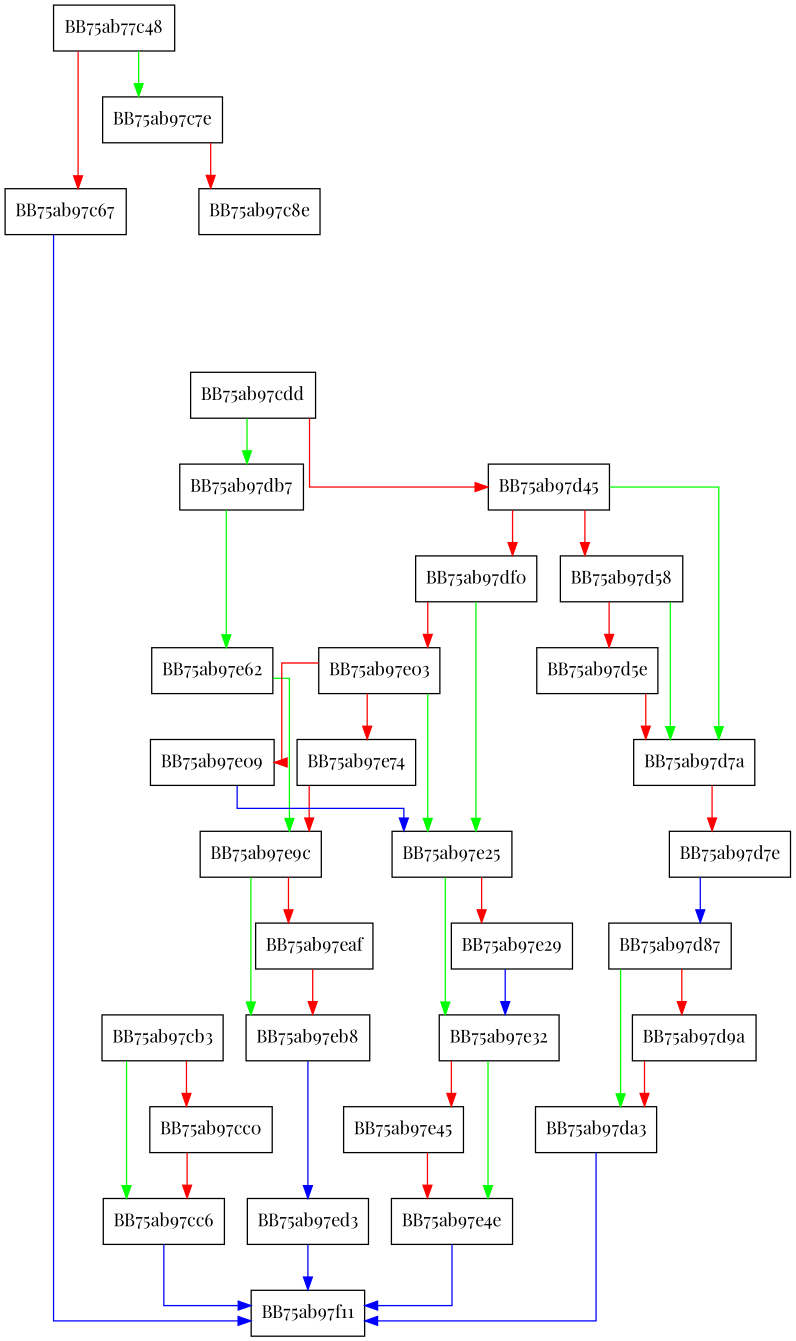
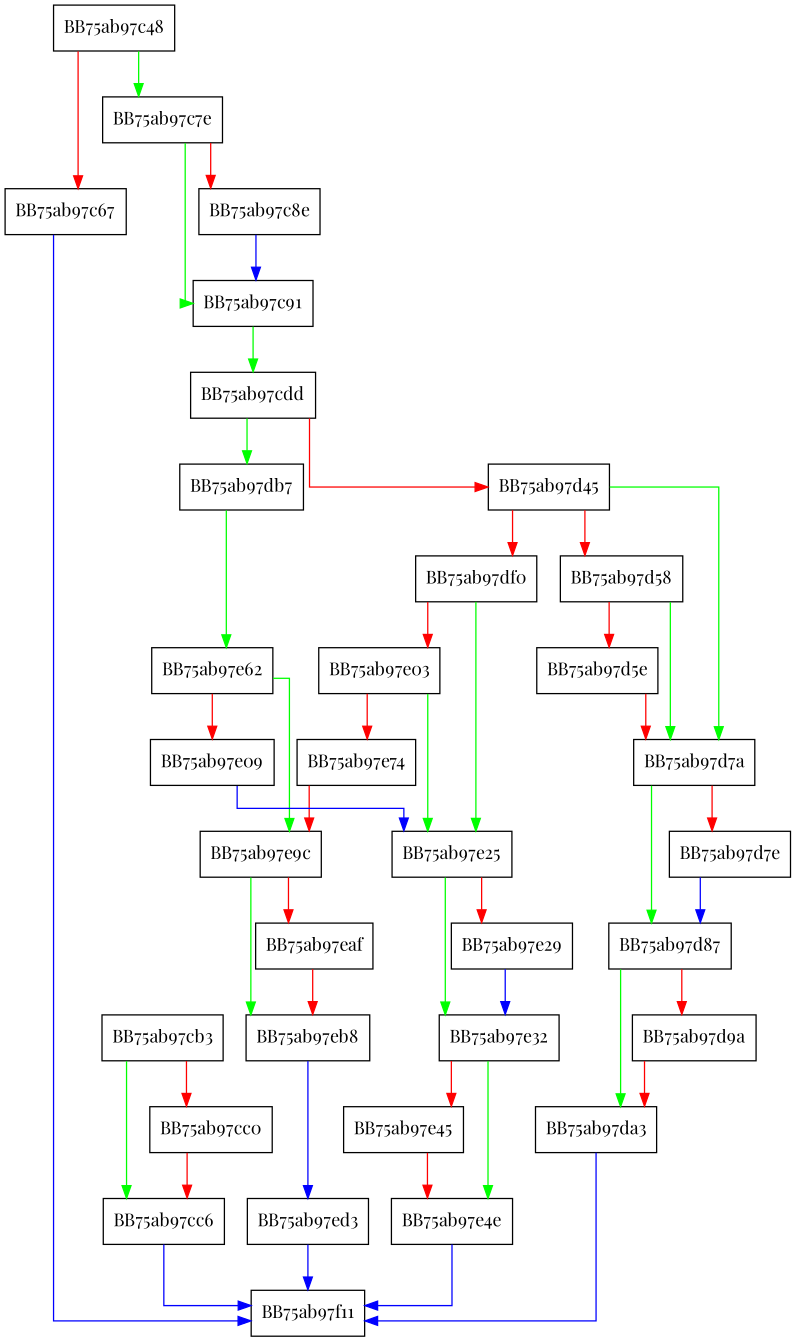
(114, 28) -> (114, 28)
none -> (253, 303)
(282, 695) -> (212, 710)
none -> (652, 848)
